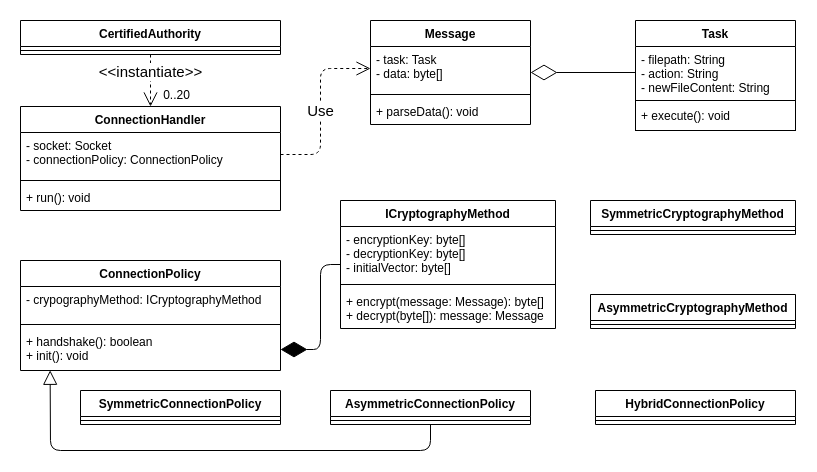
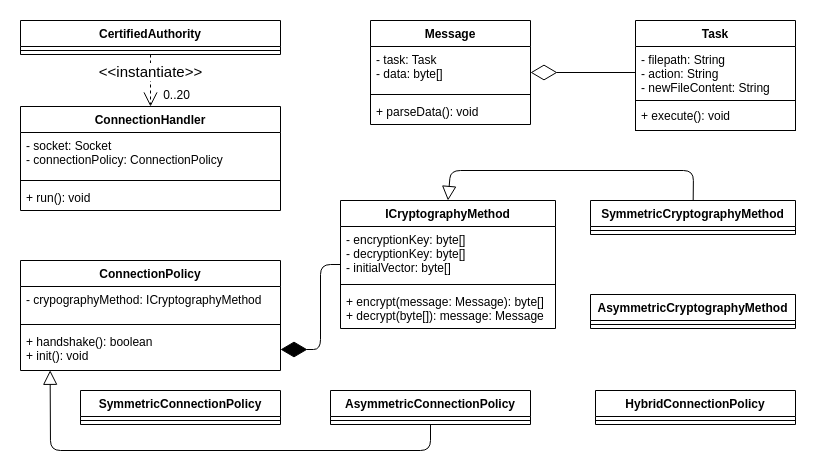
(321, 108) -> none
none -> (579, 171)
